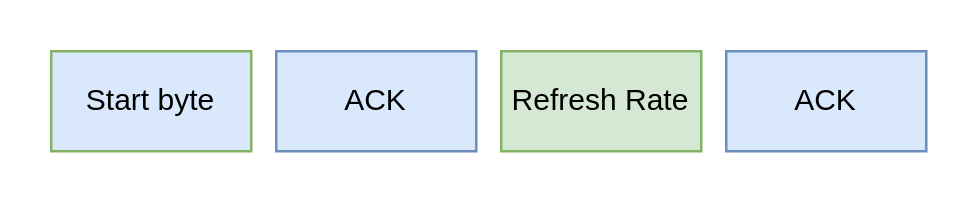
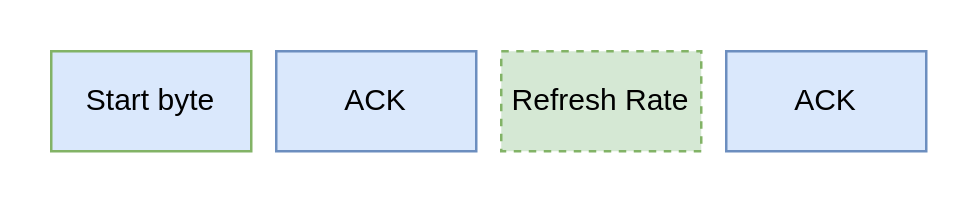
(601, 101) -> (601, 101)
